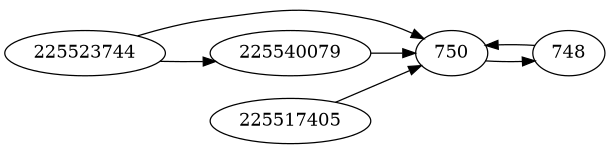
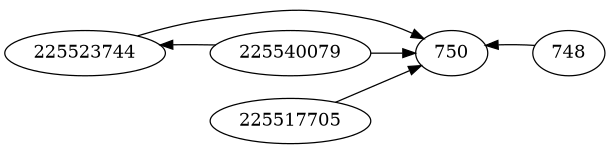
(182, 62) -> (194, 45)
(504, 62) -> none
(290, 121) -> (290, 121)
